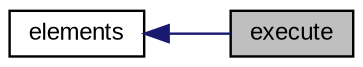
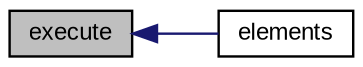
(200, 34) -> (188, 34)
